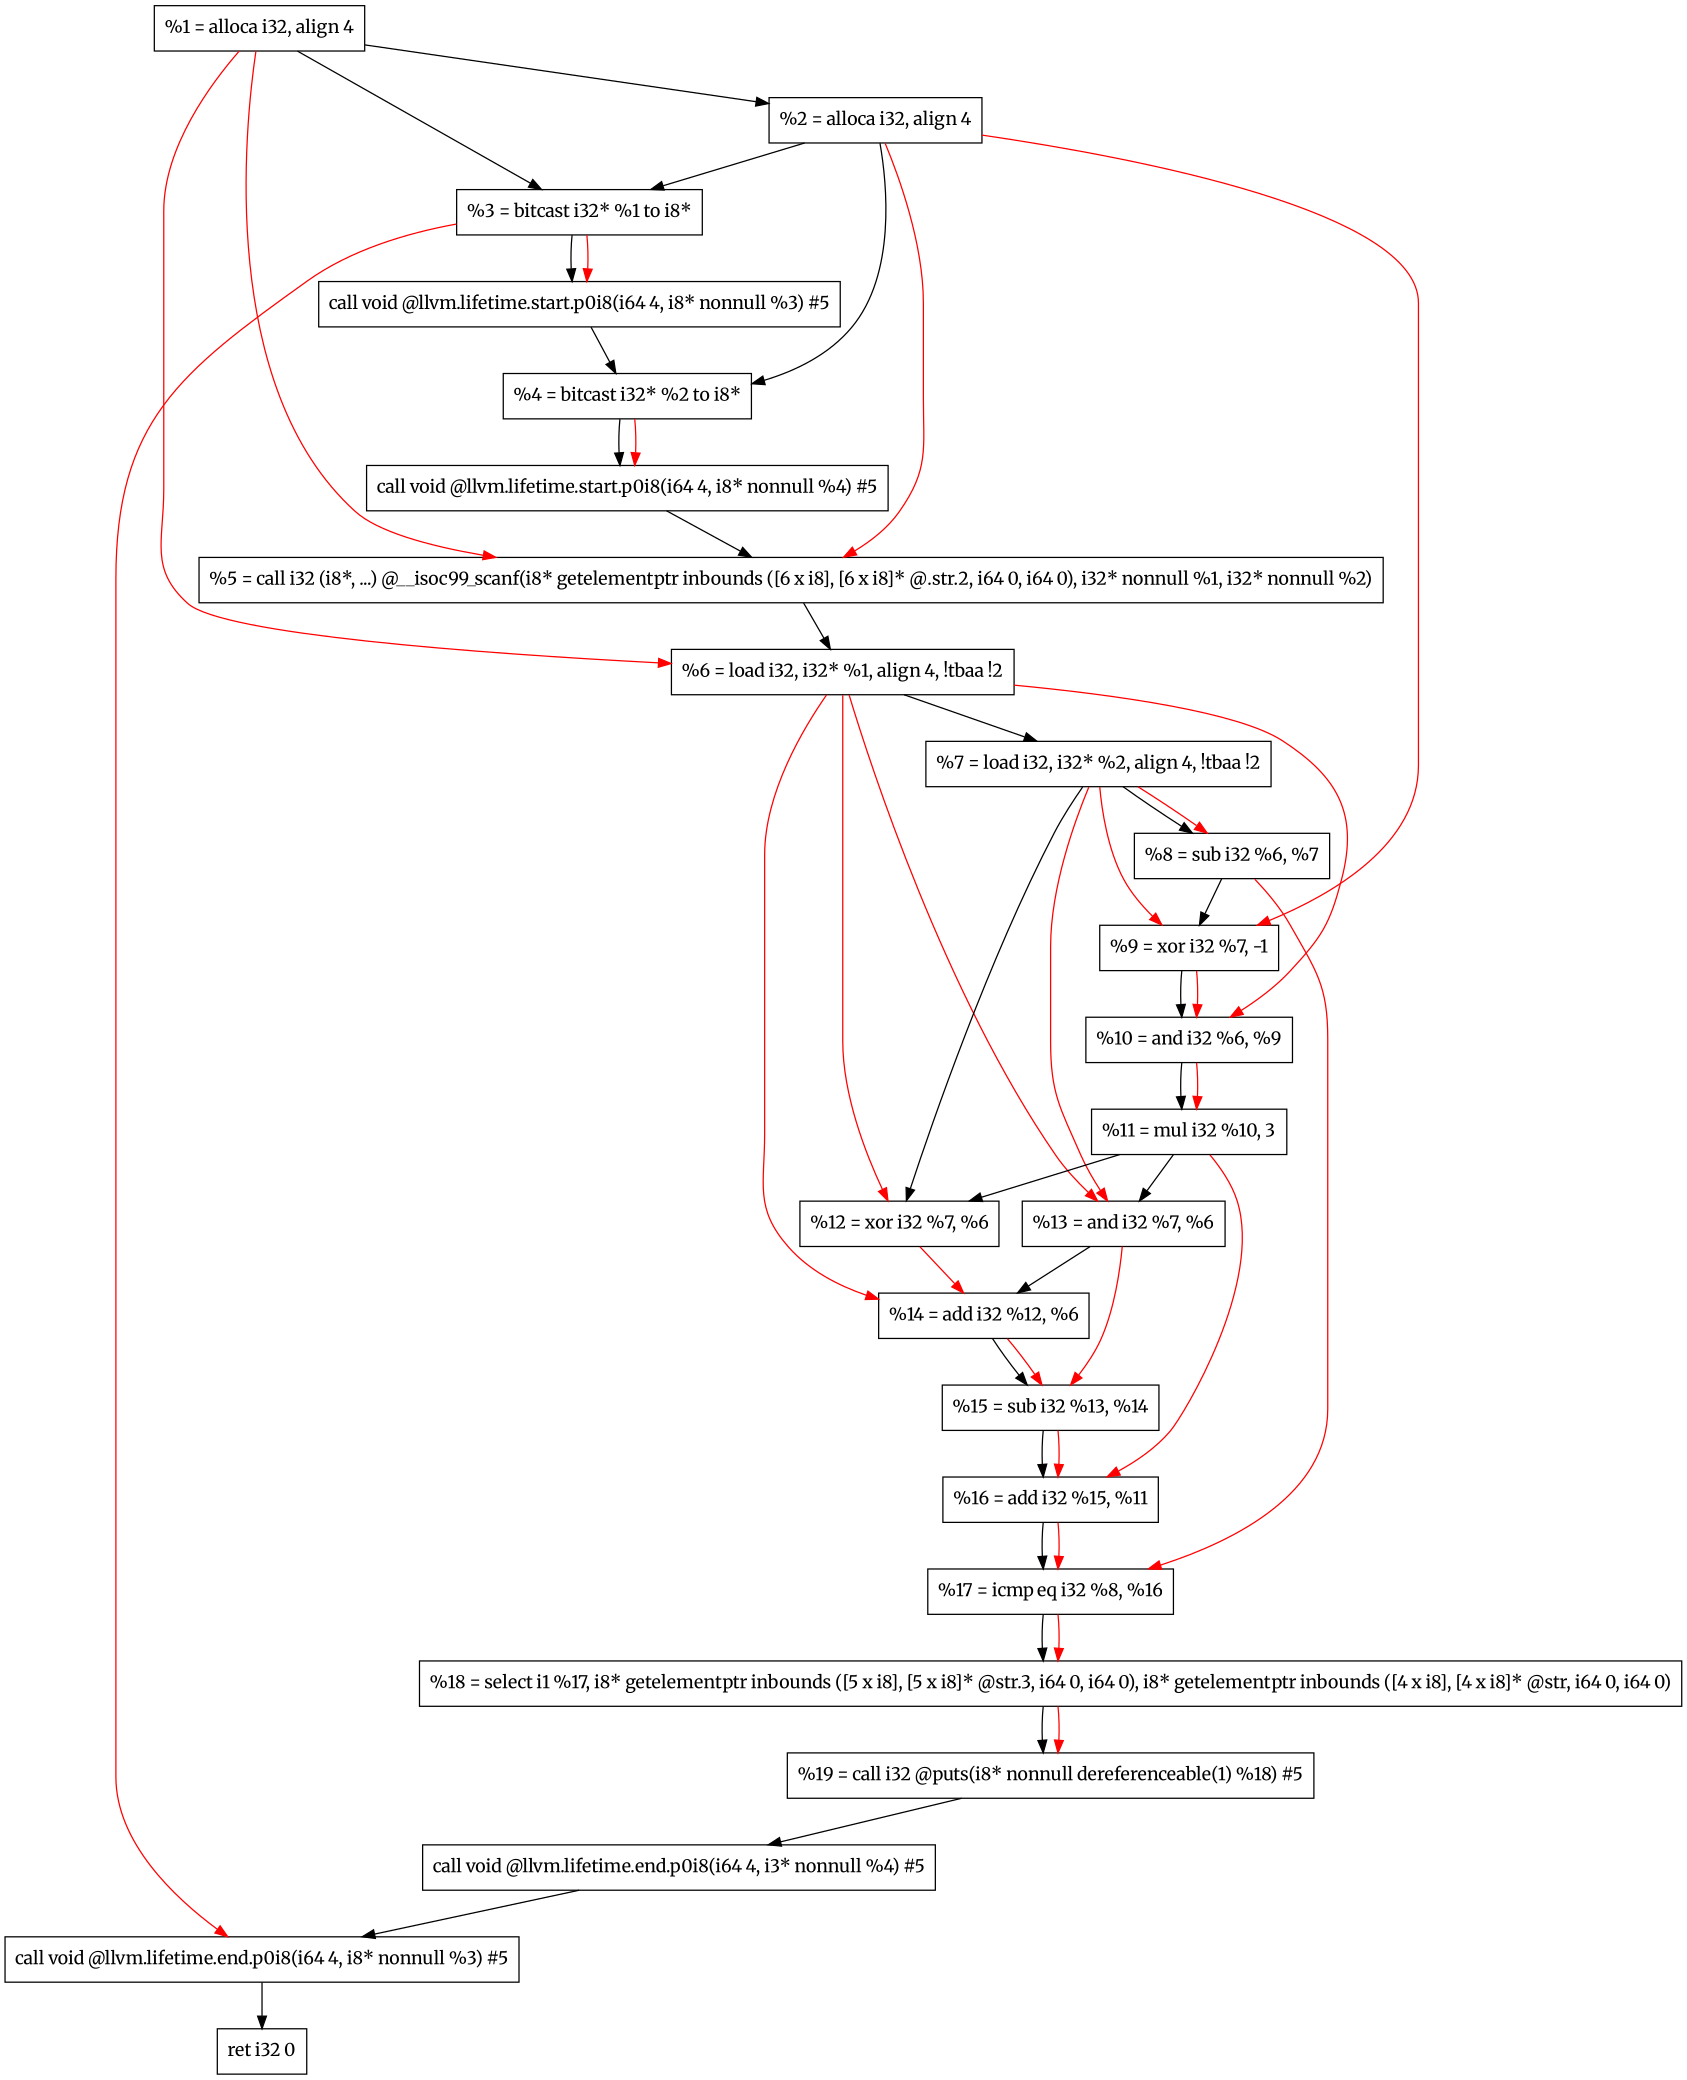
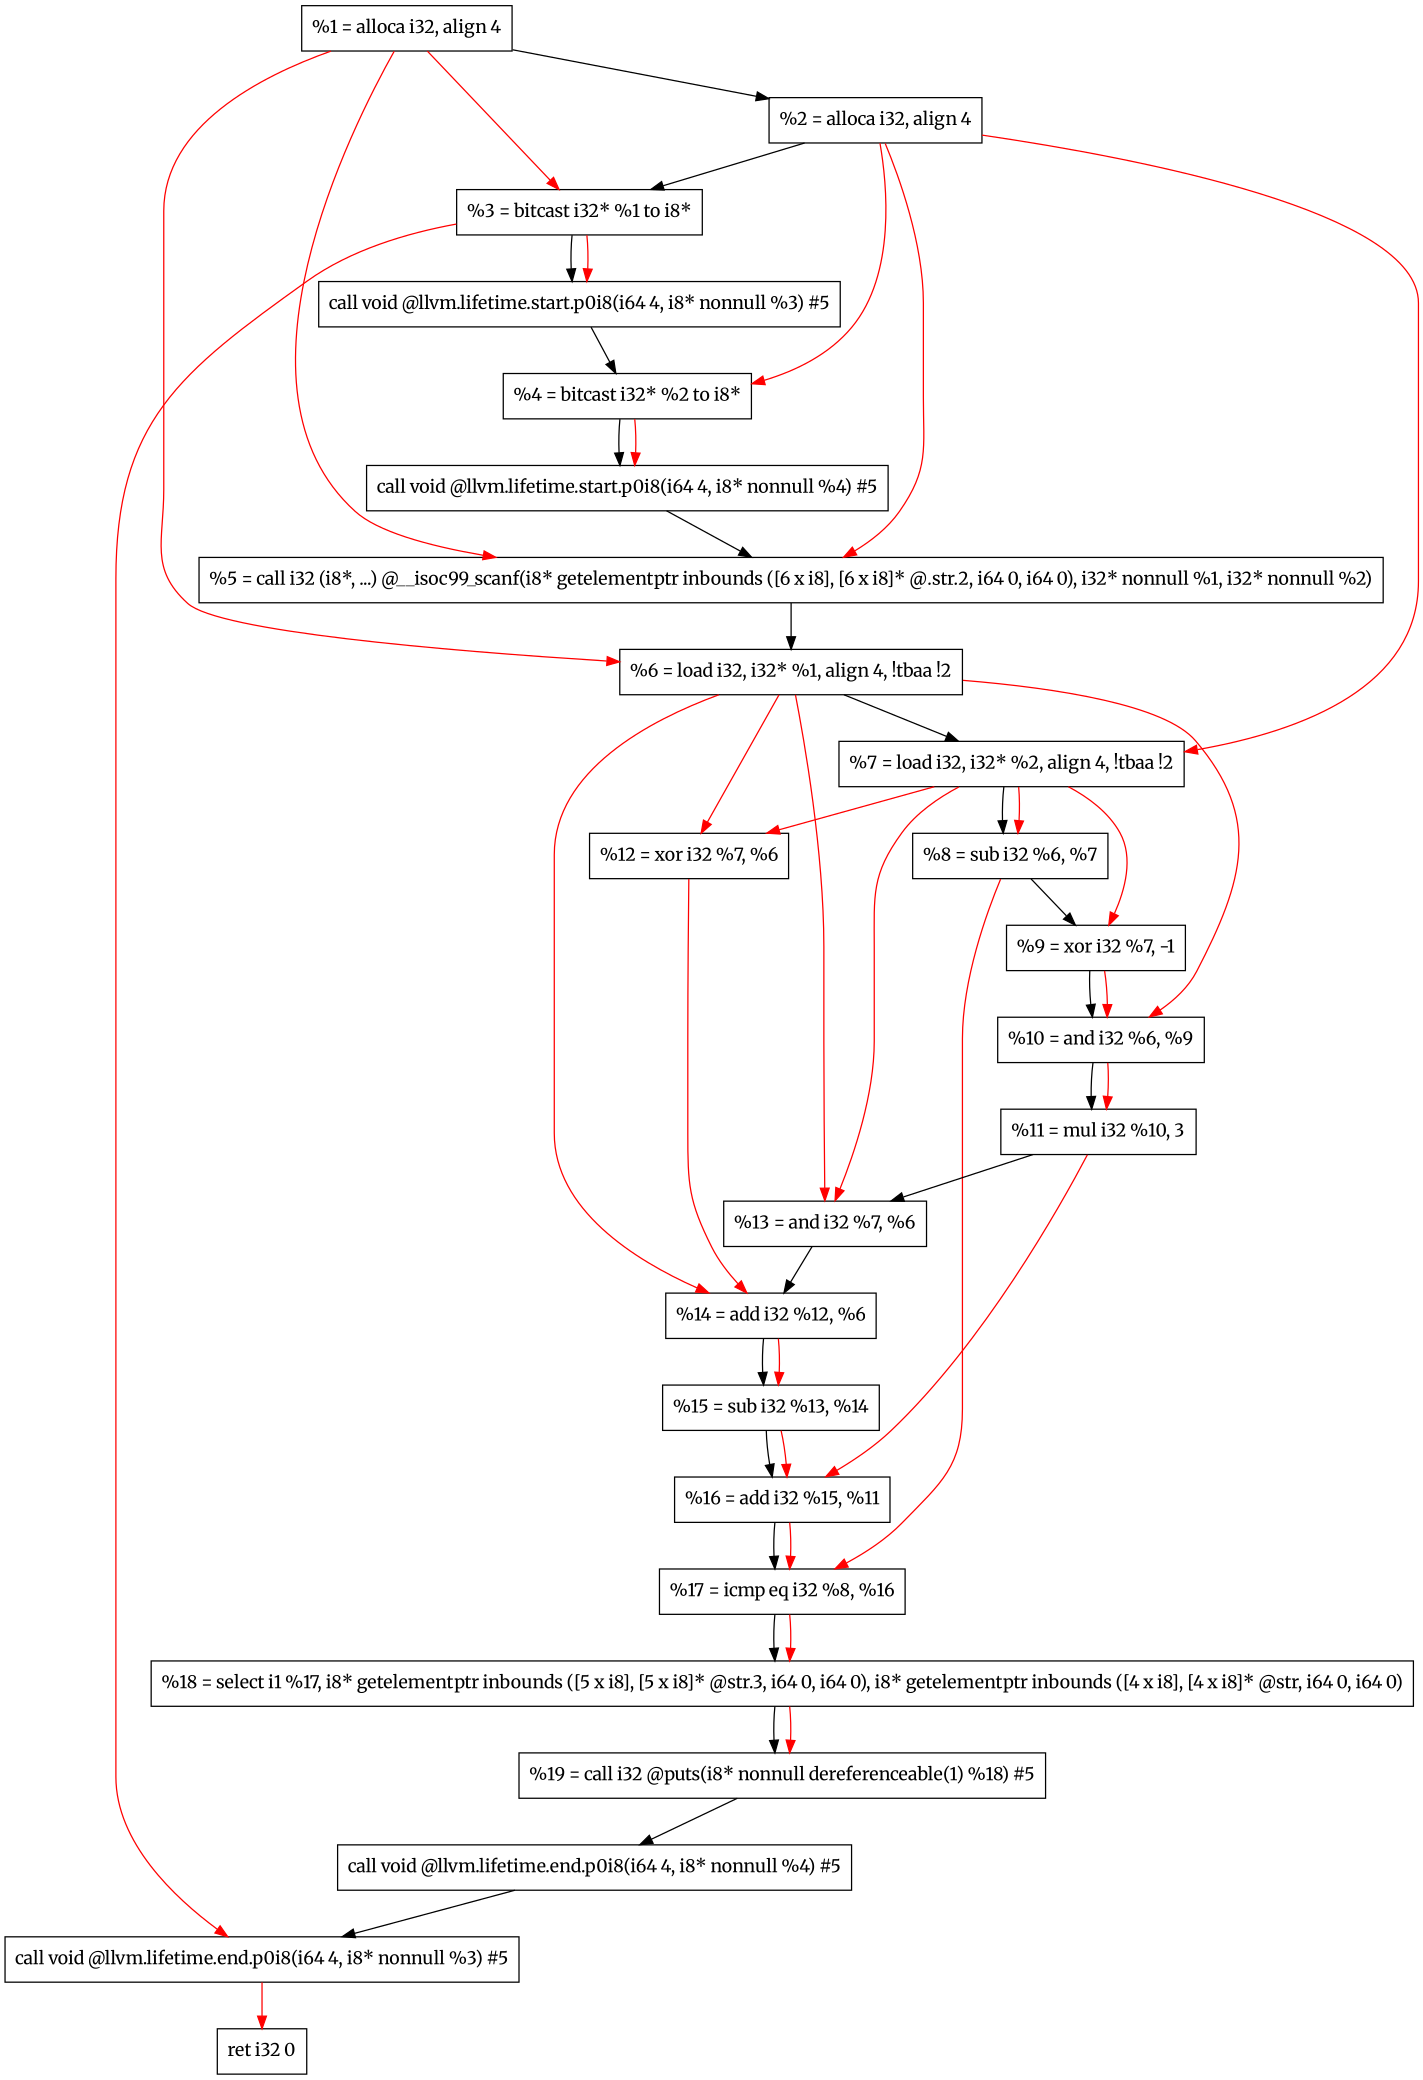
(414, 117) -> (489, 116)
(873, 289) -> (873, 289)
(1418, 405) -> (1418, 350)
(986, 983) -> (857, 808)
(1051, 1176) -> none
(1110, 1314) -> none
(679, 1868) -> (595, 1868)
(262, 1999) -> (262, 1999)
